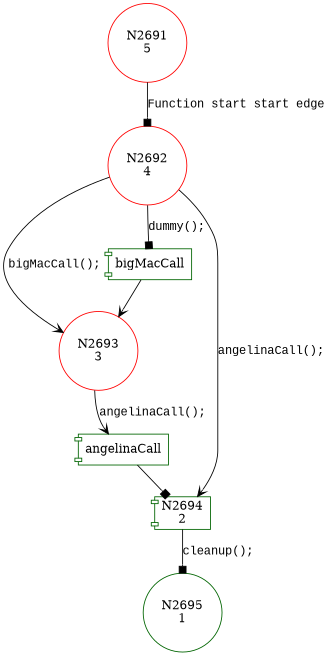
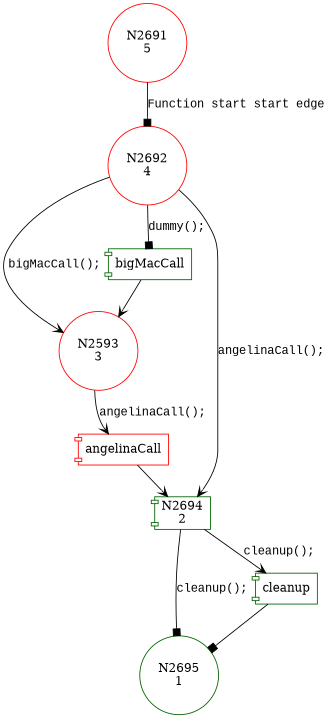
(98, 351) -> (98, 351)
(123, 450) -> (123, 450)
(149, 478) -> (149, 478)
none -> (286, 589)
